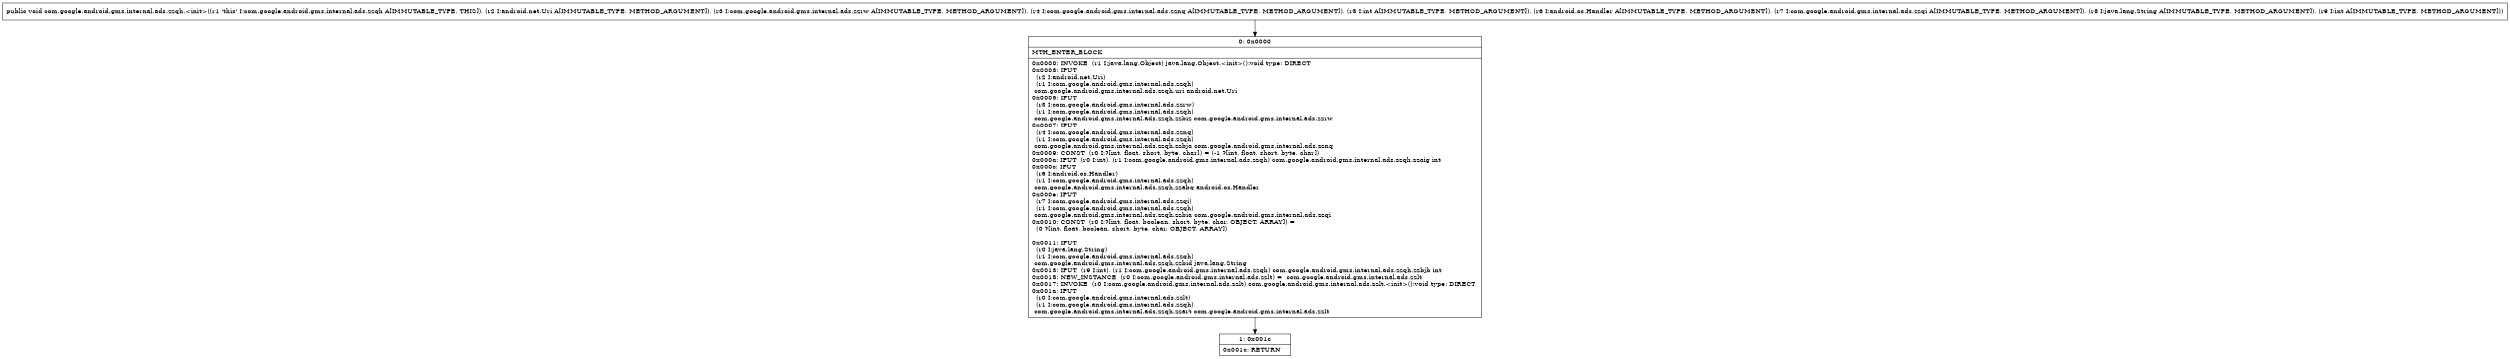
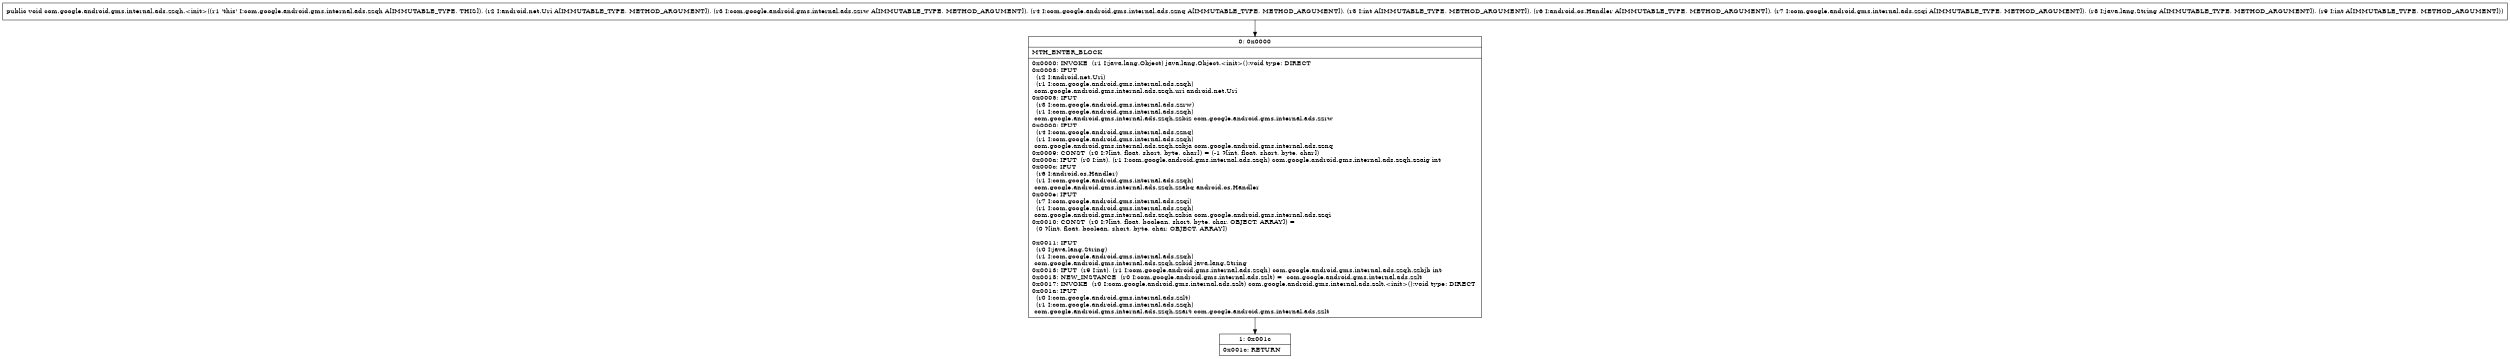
(1057, 126) -> (1057, 126)
